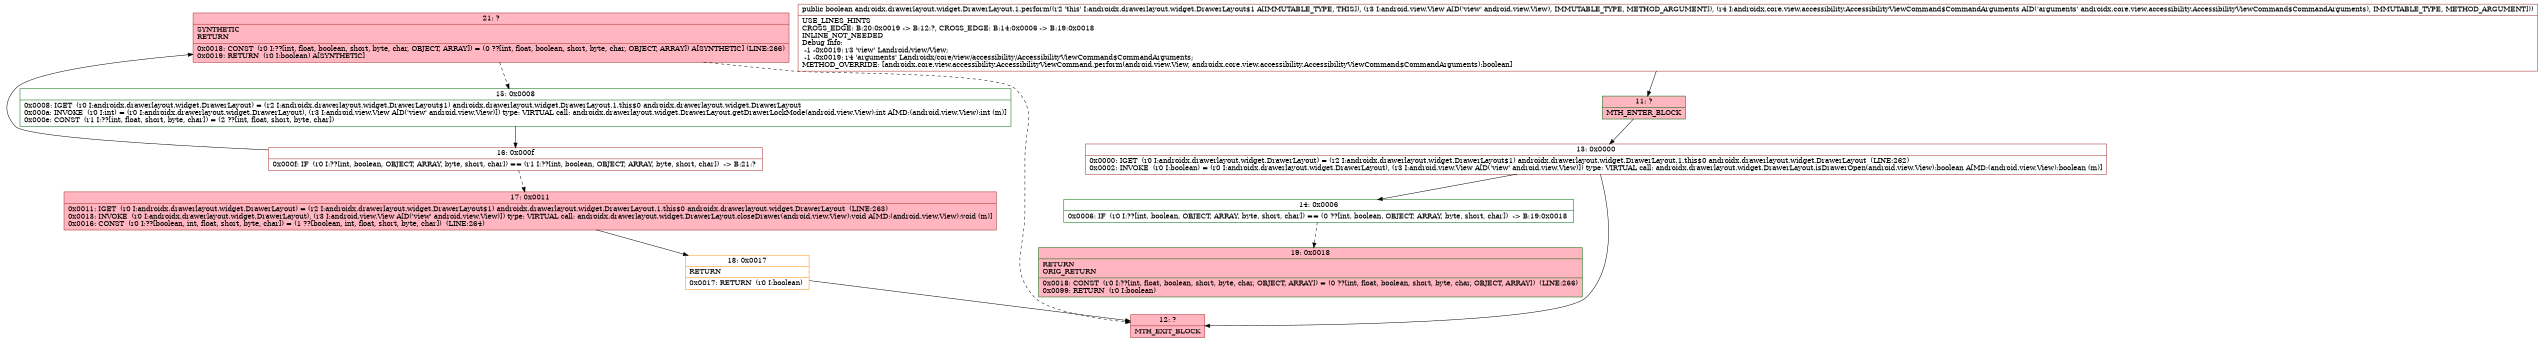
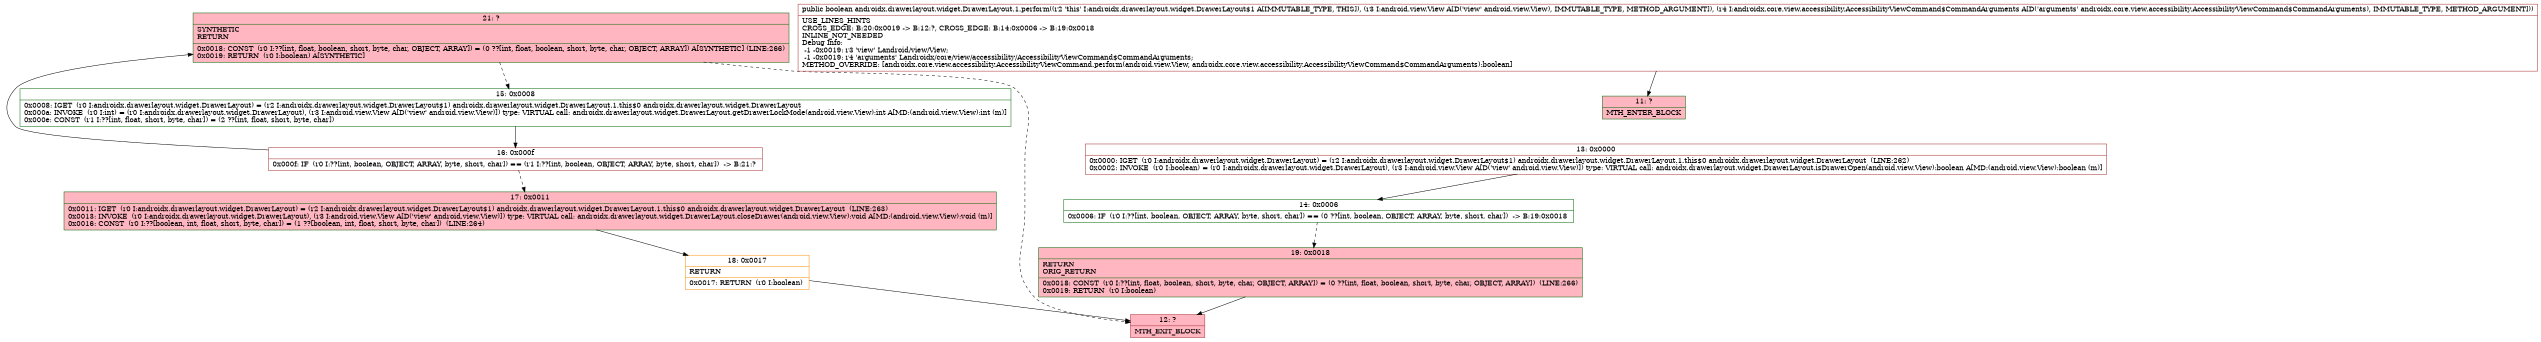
(491, 38) -> (491, 38)
(1623, 130) -> none
(530, 211) -> (530, 211)
(1100, 291) -> (1100, 291)
(1464, 319) -> (1224, 305)
